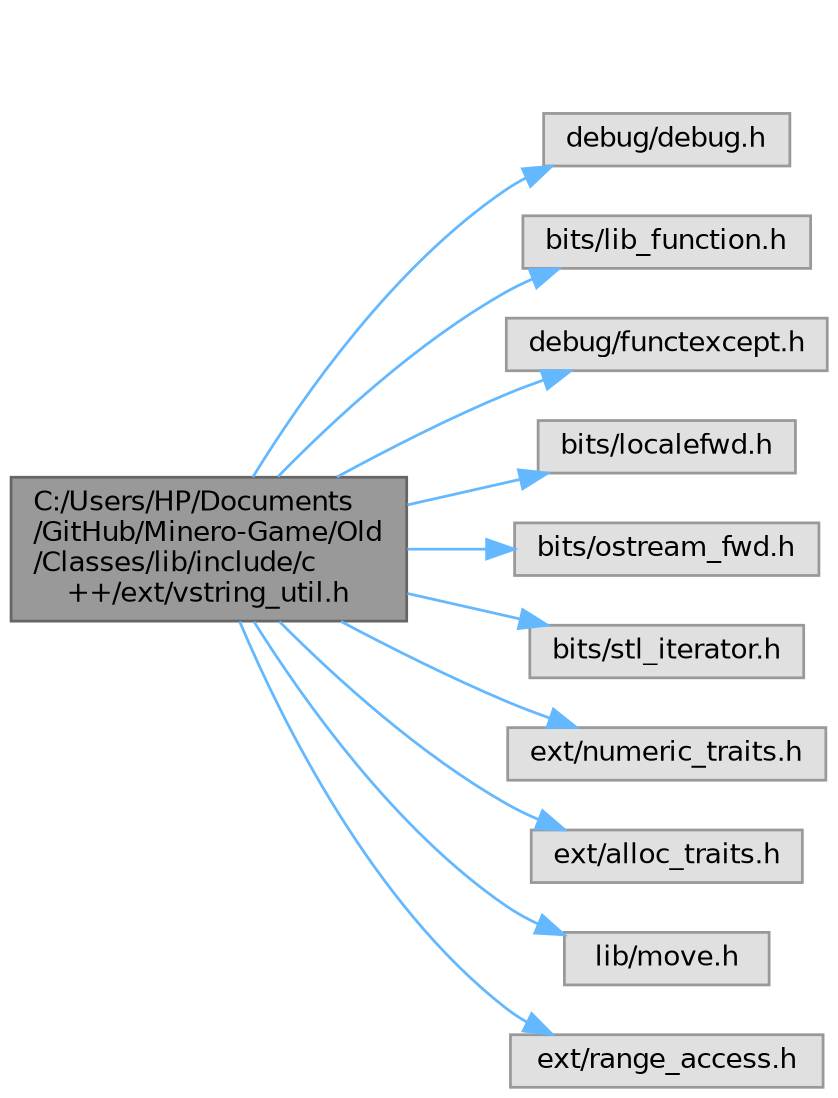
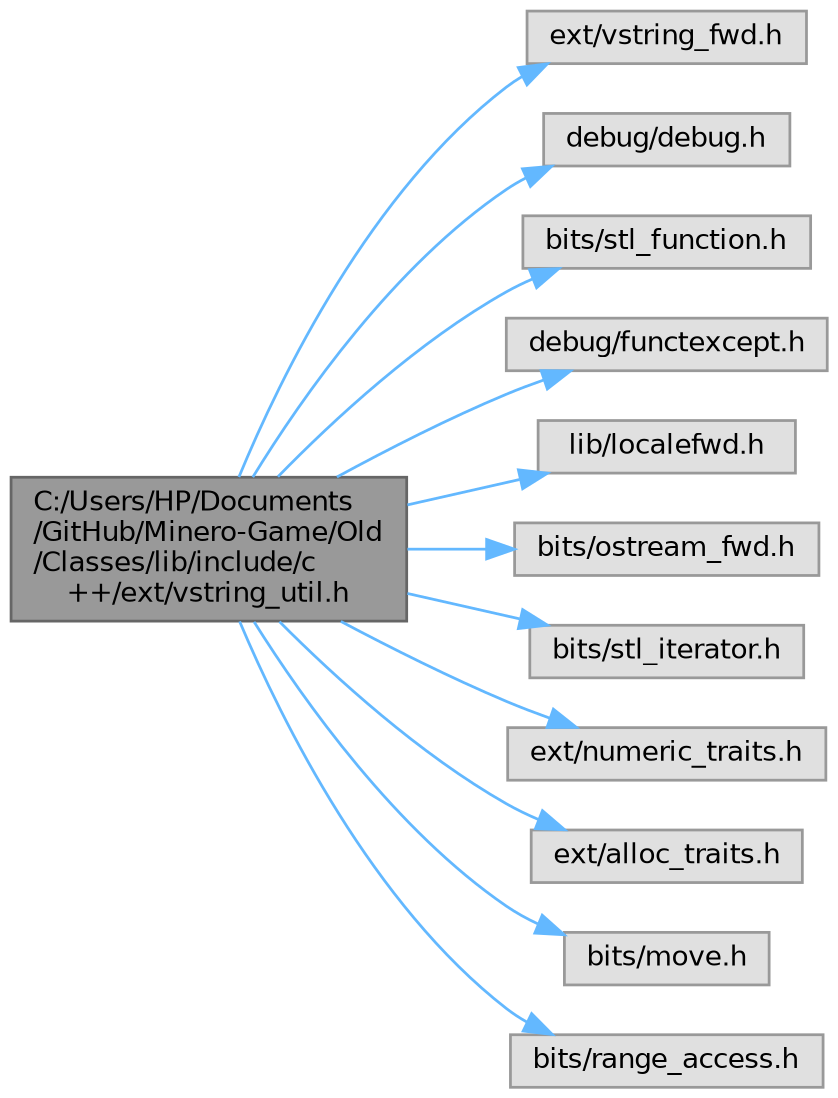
none -> (667, 37)
(667, 242) -> (667, 242)
(667, 447) -> (667, 447)
(667, 959) -> (667, 959)
(667, 1061) -> (667, 1061)
